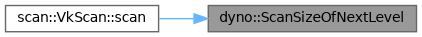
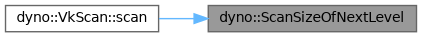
(82, 19) -> (82, 19)
